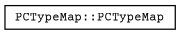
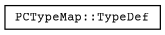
(90, 17) -> (83, 17)
